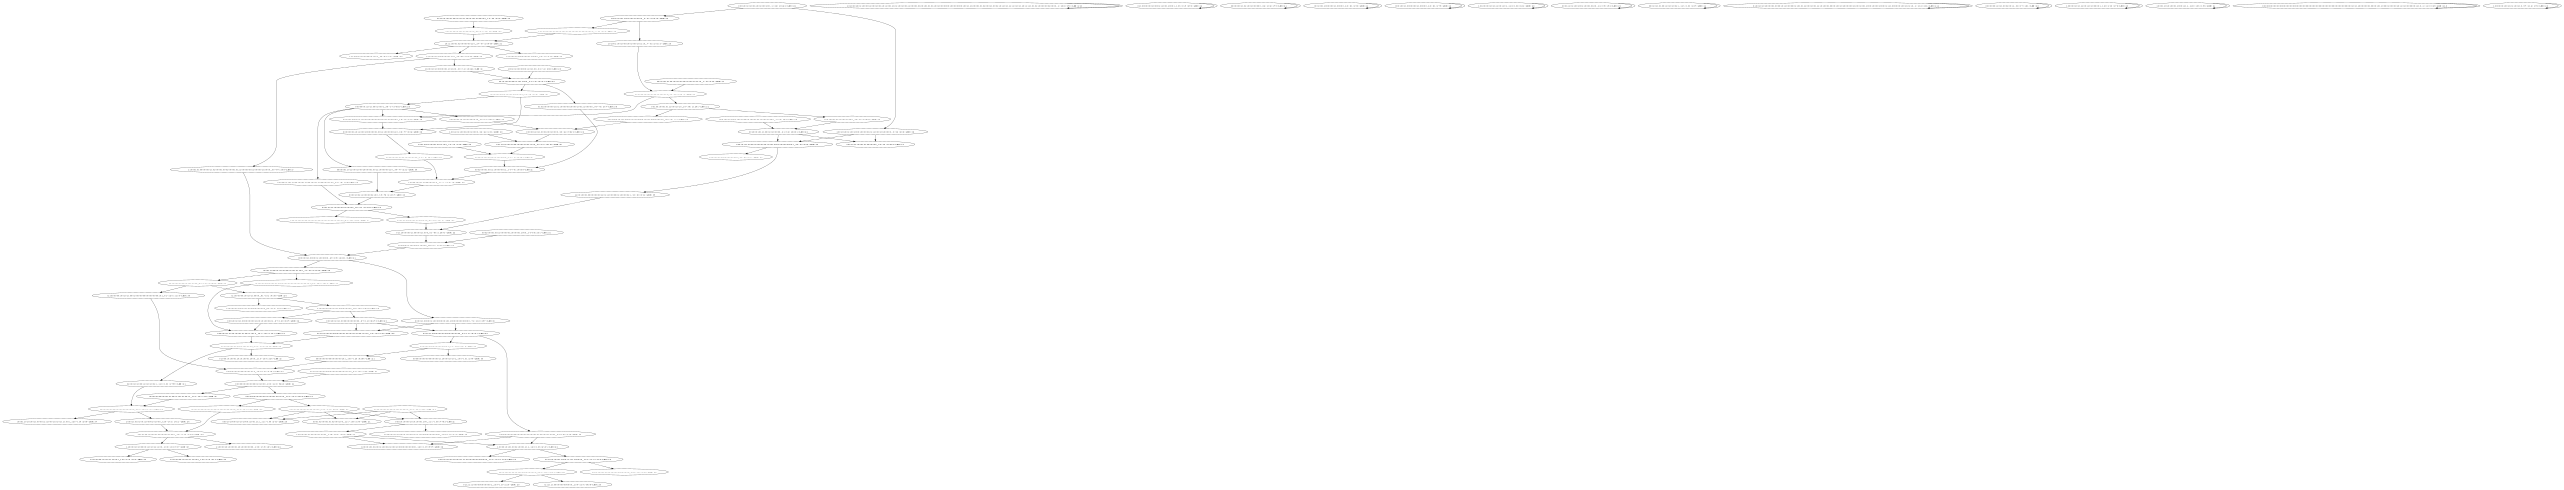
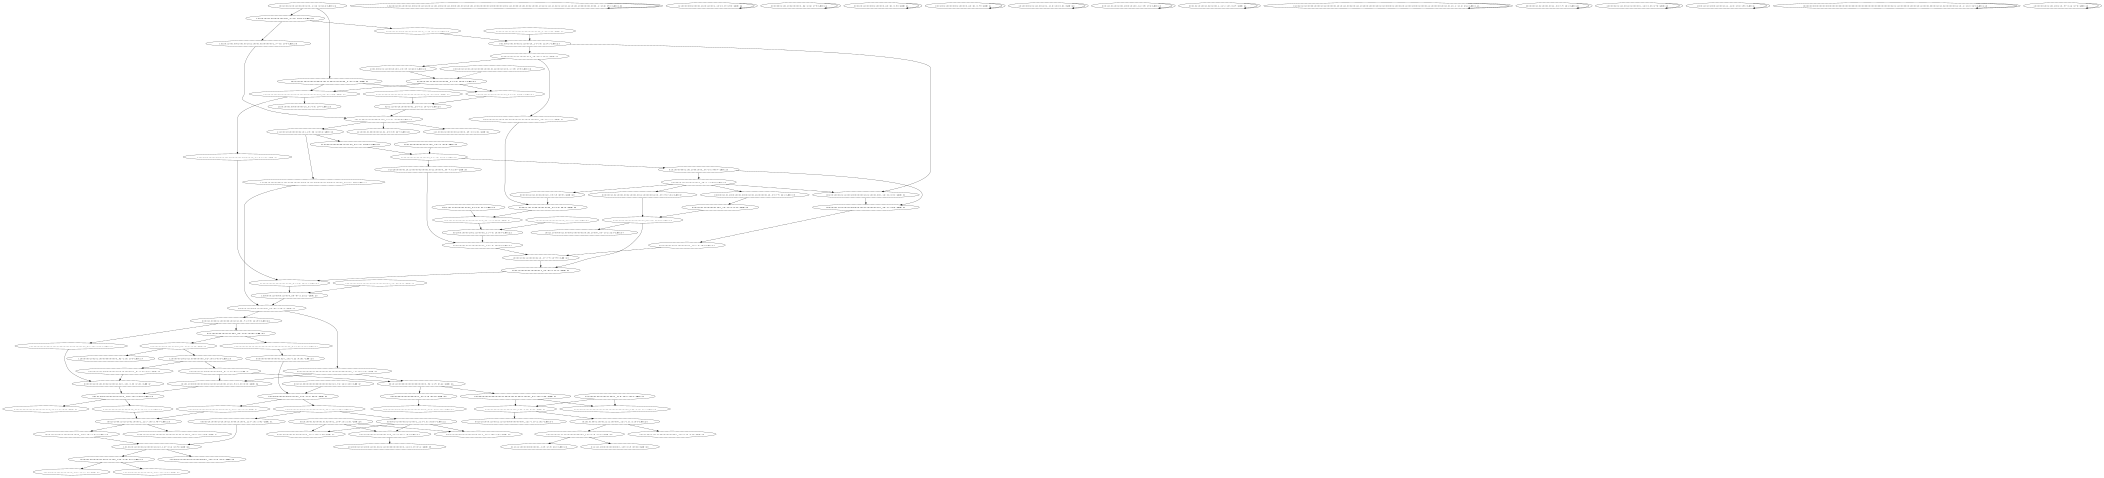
none -> (460, 100)
(408, 188) -> (541, 263)
(345, 359) -> none
(377, 428) -> none
